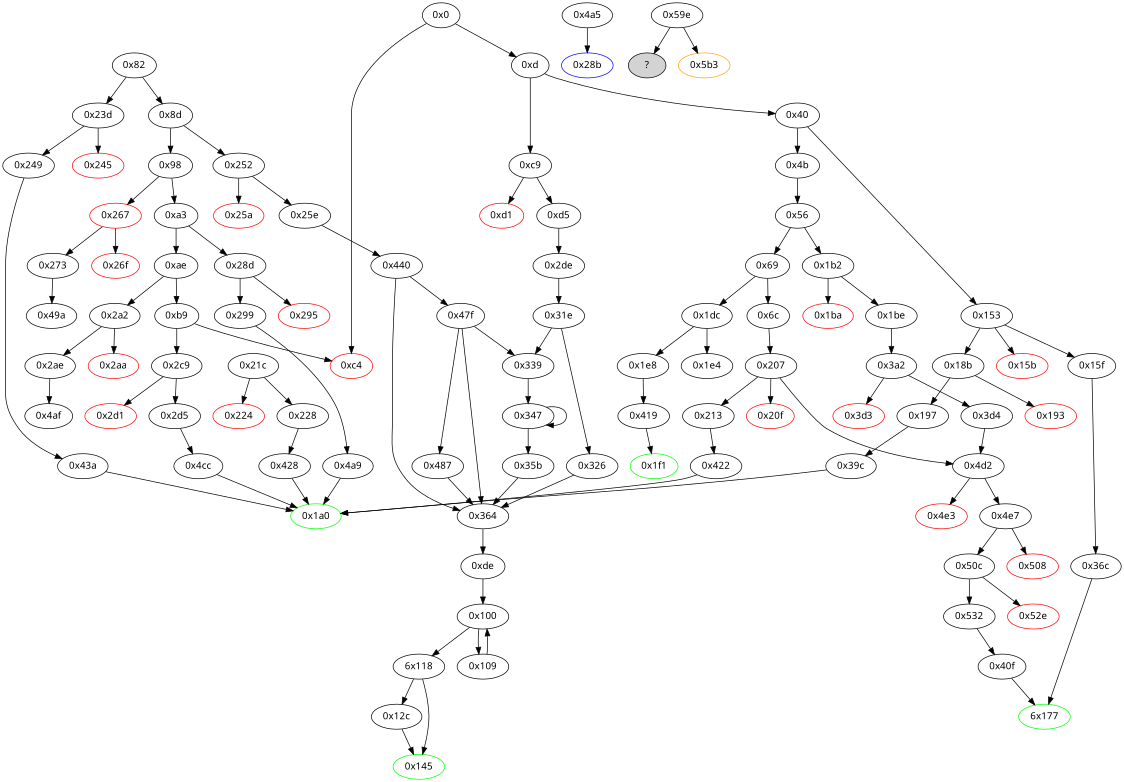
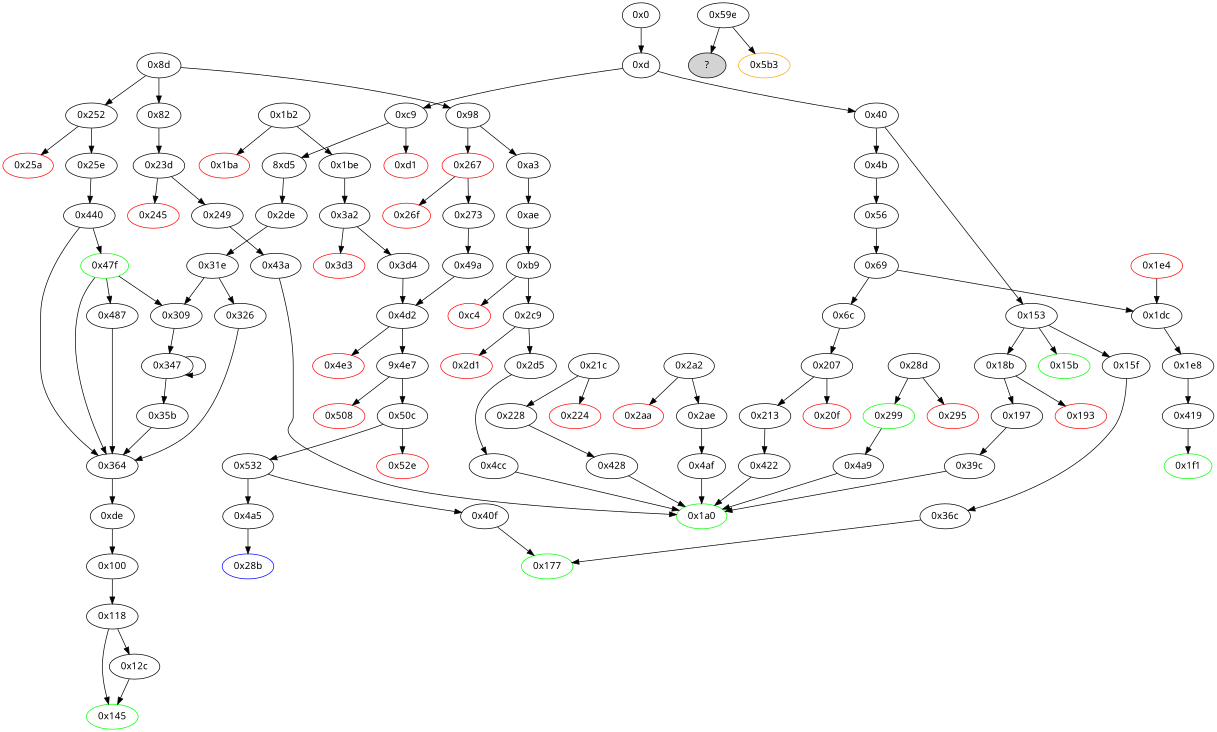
(150, 88) -> (159, 87)
(351, 169) -> none
(559, 216) -> (284, 166)
(205, 238) -> none
(811, 238) -> none
(148, 288) -> none
(240, 316) -> (889, 416)
(461, 316) -> (105, 266)
(707, 338) -> (1157, 287)
(528, 366) -> (176, 316)
(707, 366) -> (1157, 266)
(1022, 366) -> (1064, 366)
(852, 441) -> (438, 289)
none -> (248, 488)
none -> (702, 488)
(1005, 516) -> (402, 366)
(419, 667) -> (112, 617)
(483, 667) -> none
(1044, 717) -> (547, 566)
